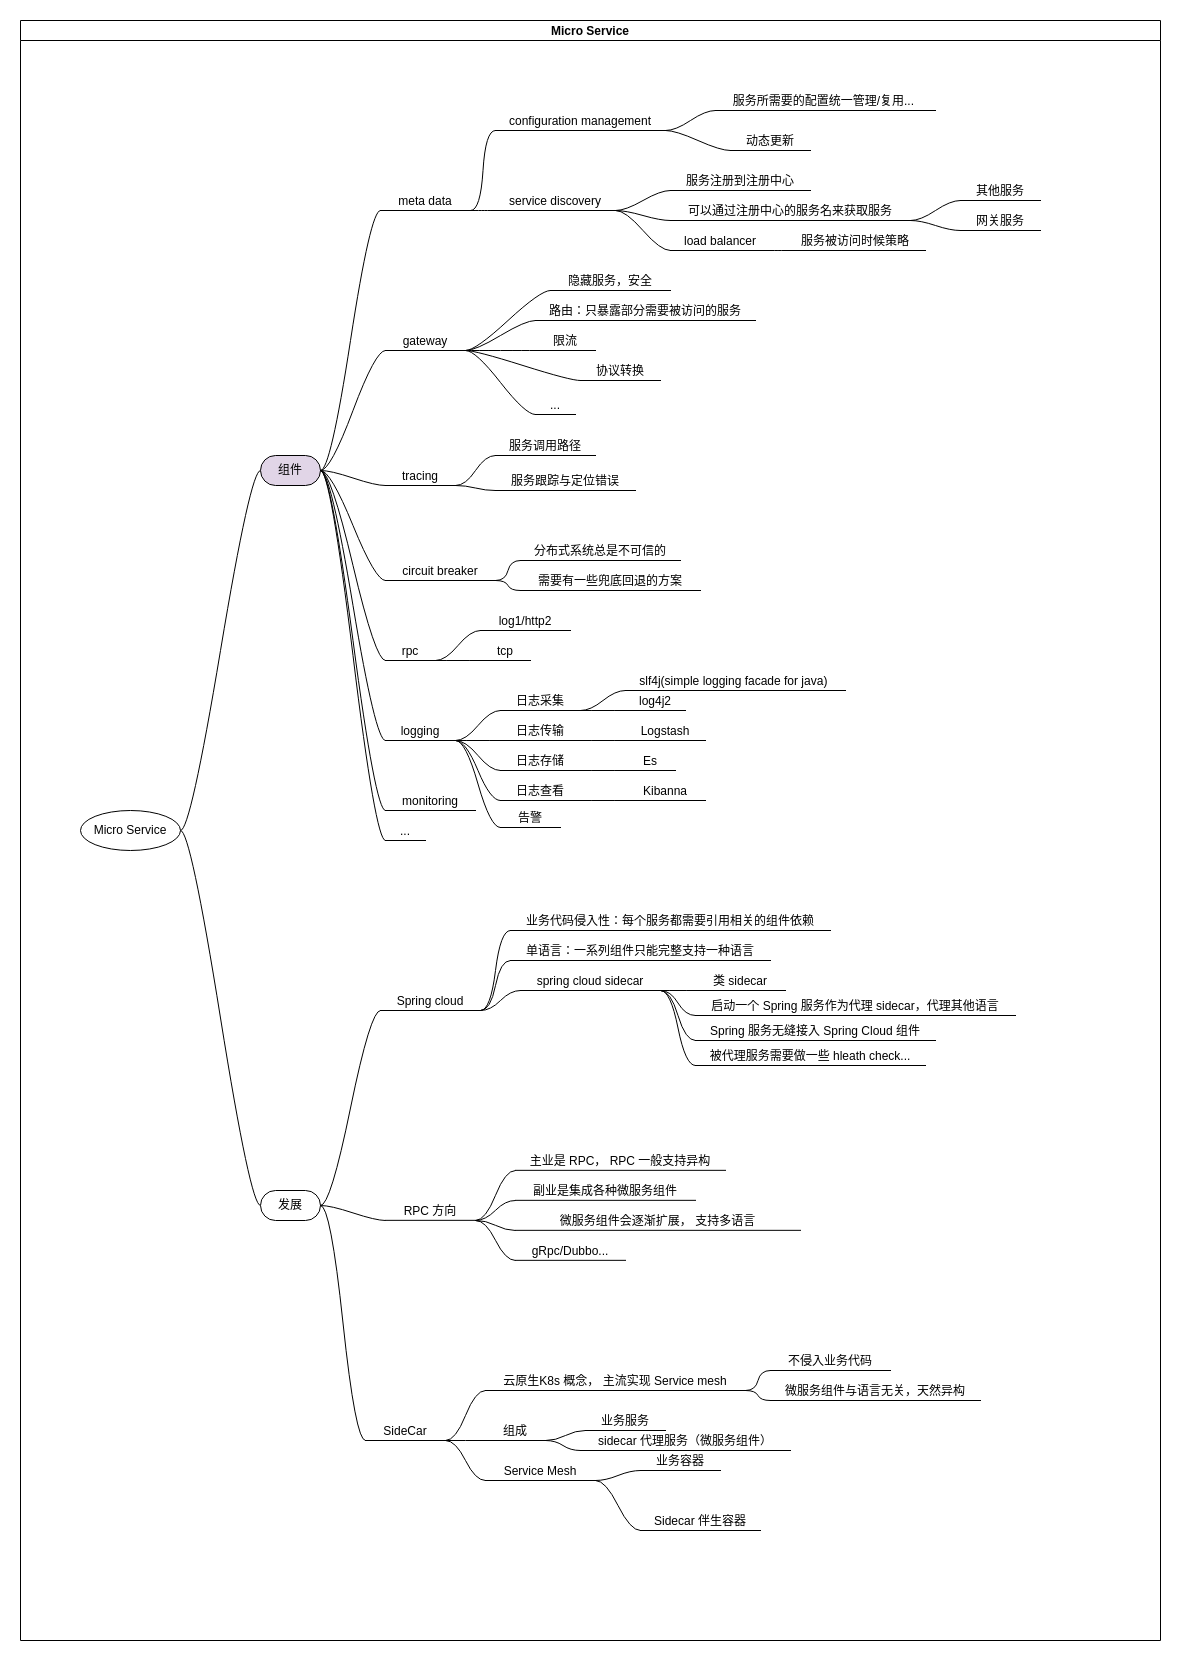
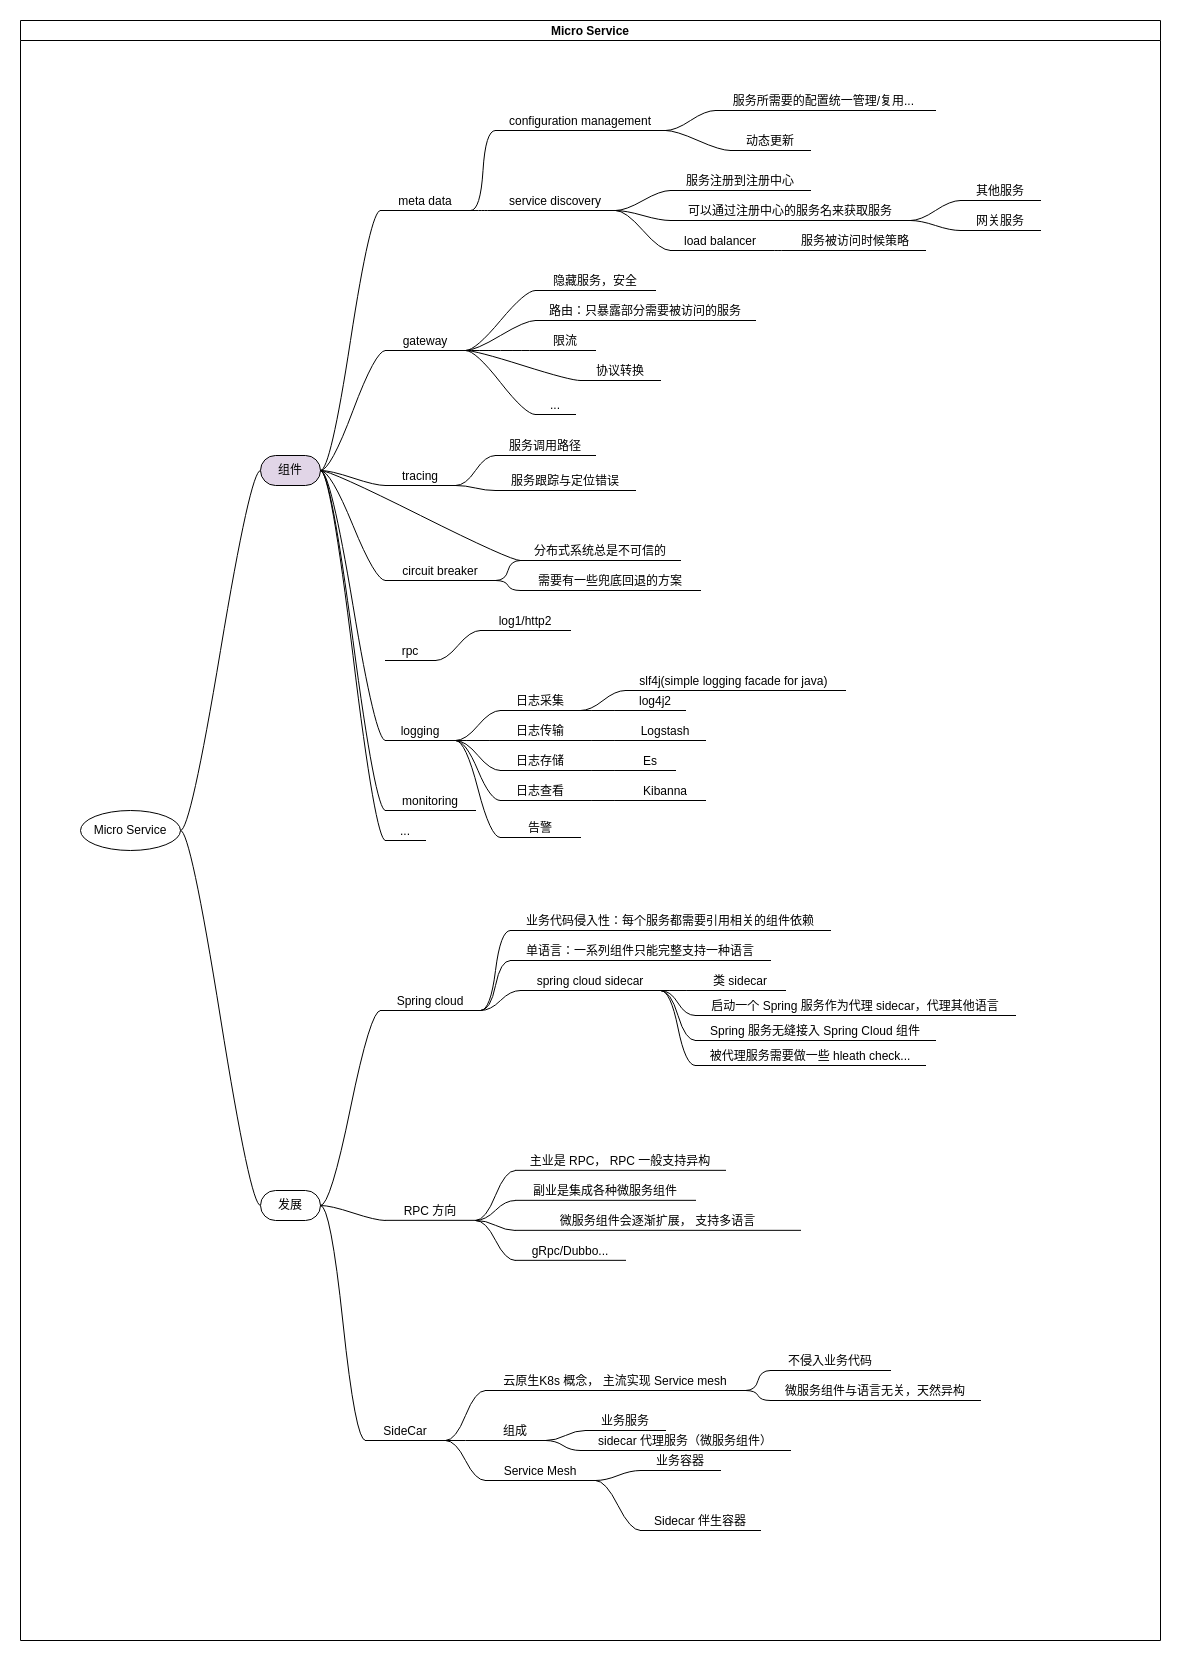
(611, 281) -> (596, 281)
(354, 571) -> (421, 516)
(506, 651) -> none
(460, 661) -> none
(531, 818) -> (541, 823)
